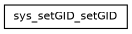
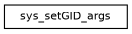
(66, 17) -> (66, 17)
